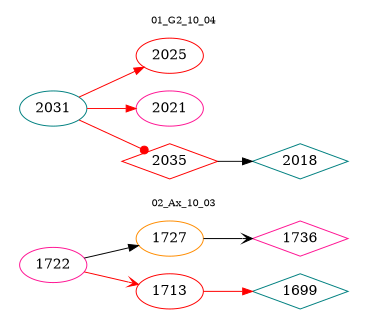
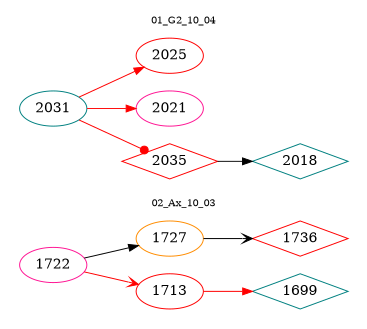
(300, 239) -> (300, 239)
